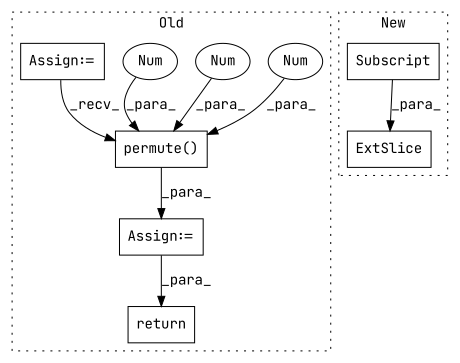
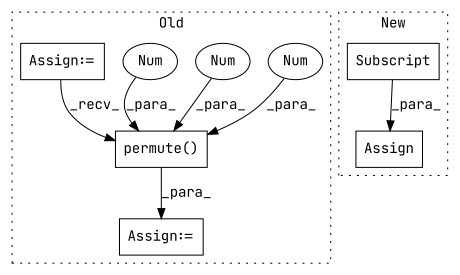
(389, 149) -> (389, 149)
(161, 325) -> none
